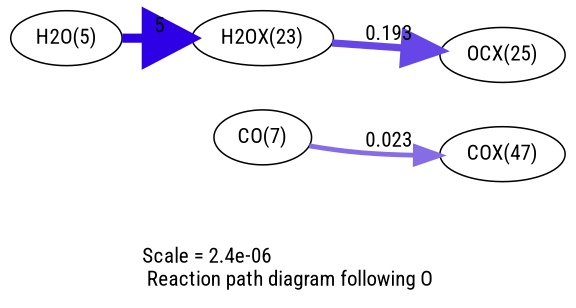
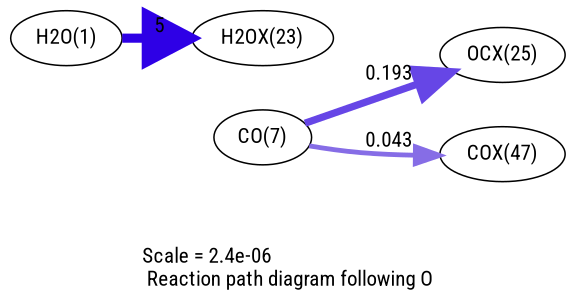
(66, 38) -> (66, 38)
(368, 46) -> (362, 103)
(387, 141) -> (387, 141)
